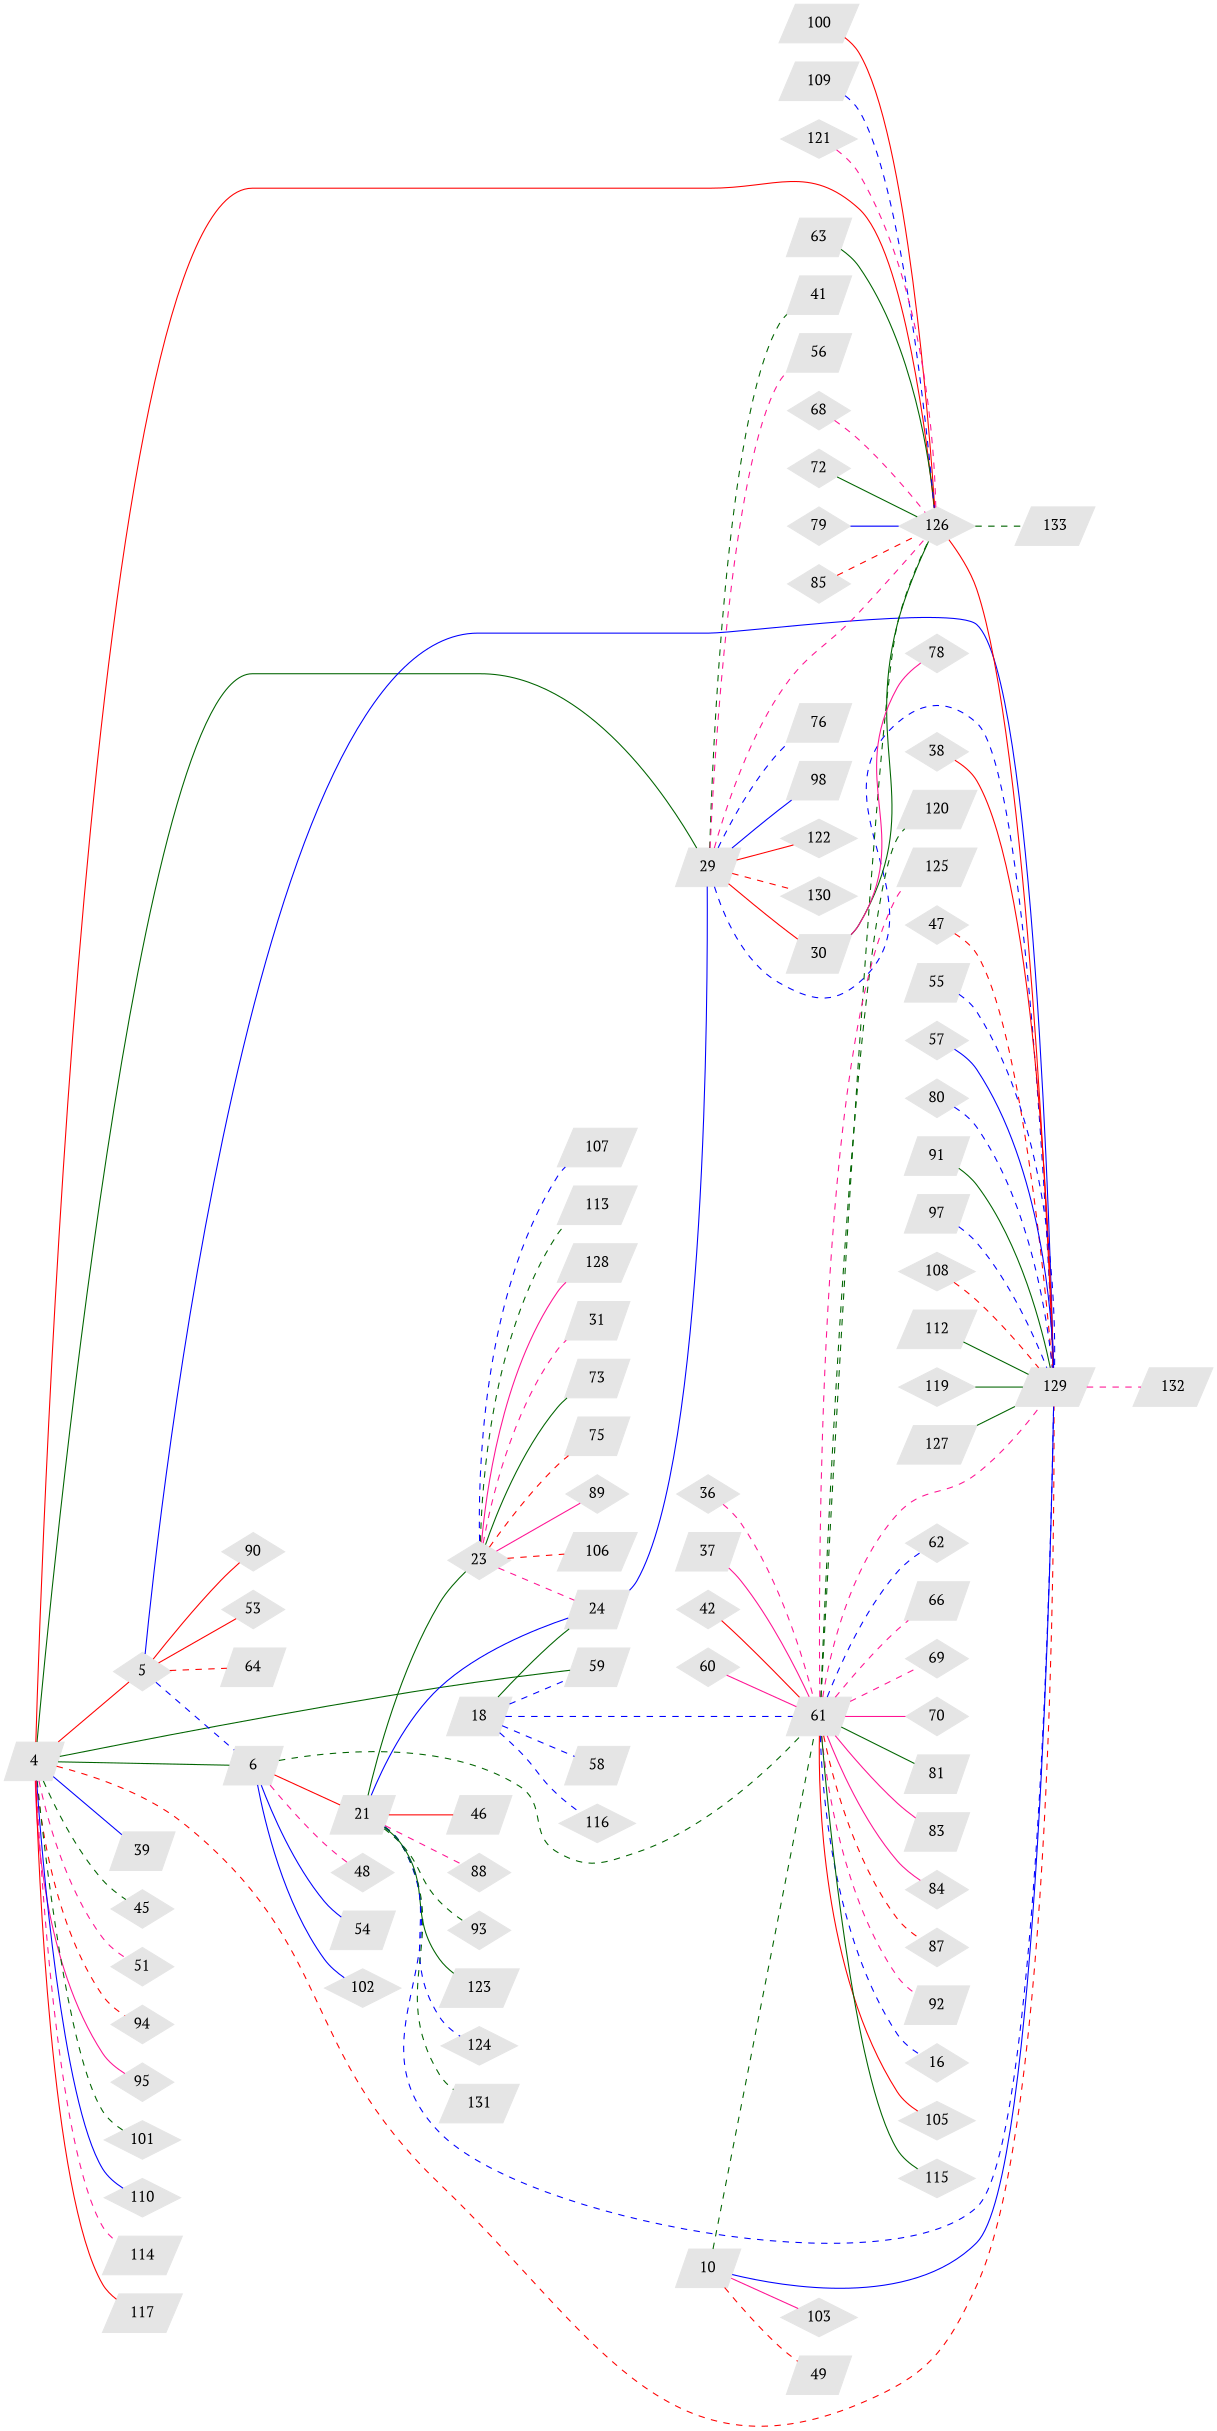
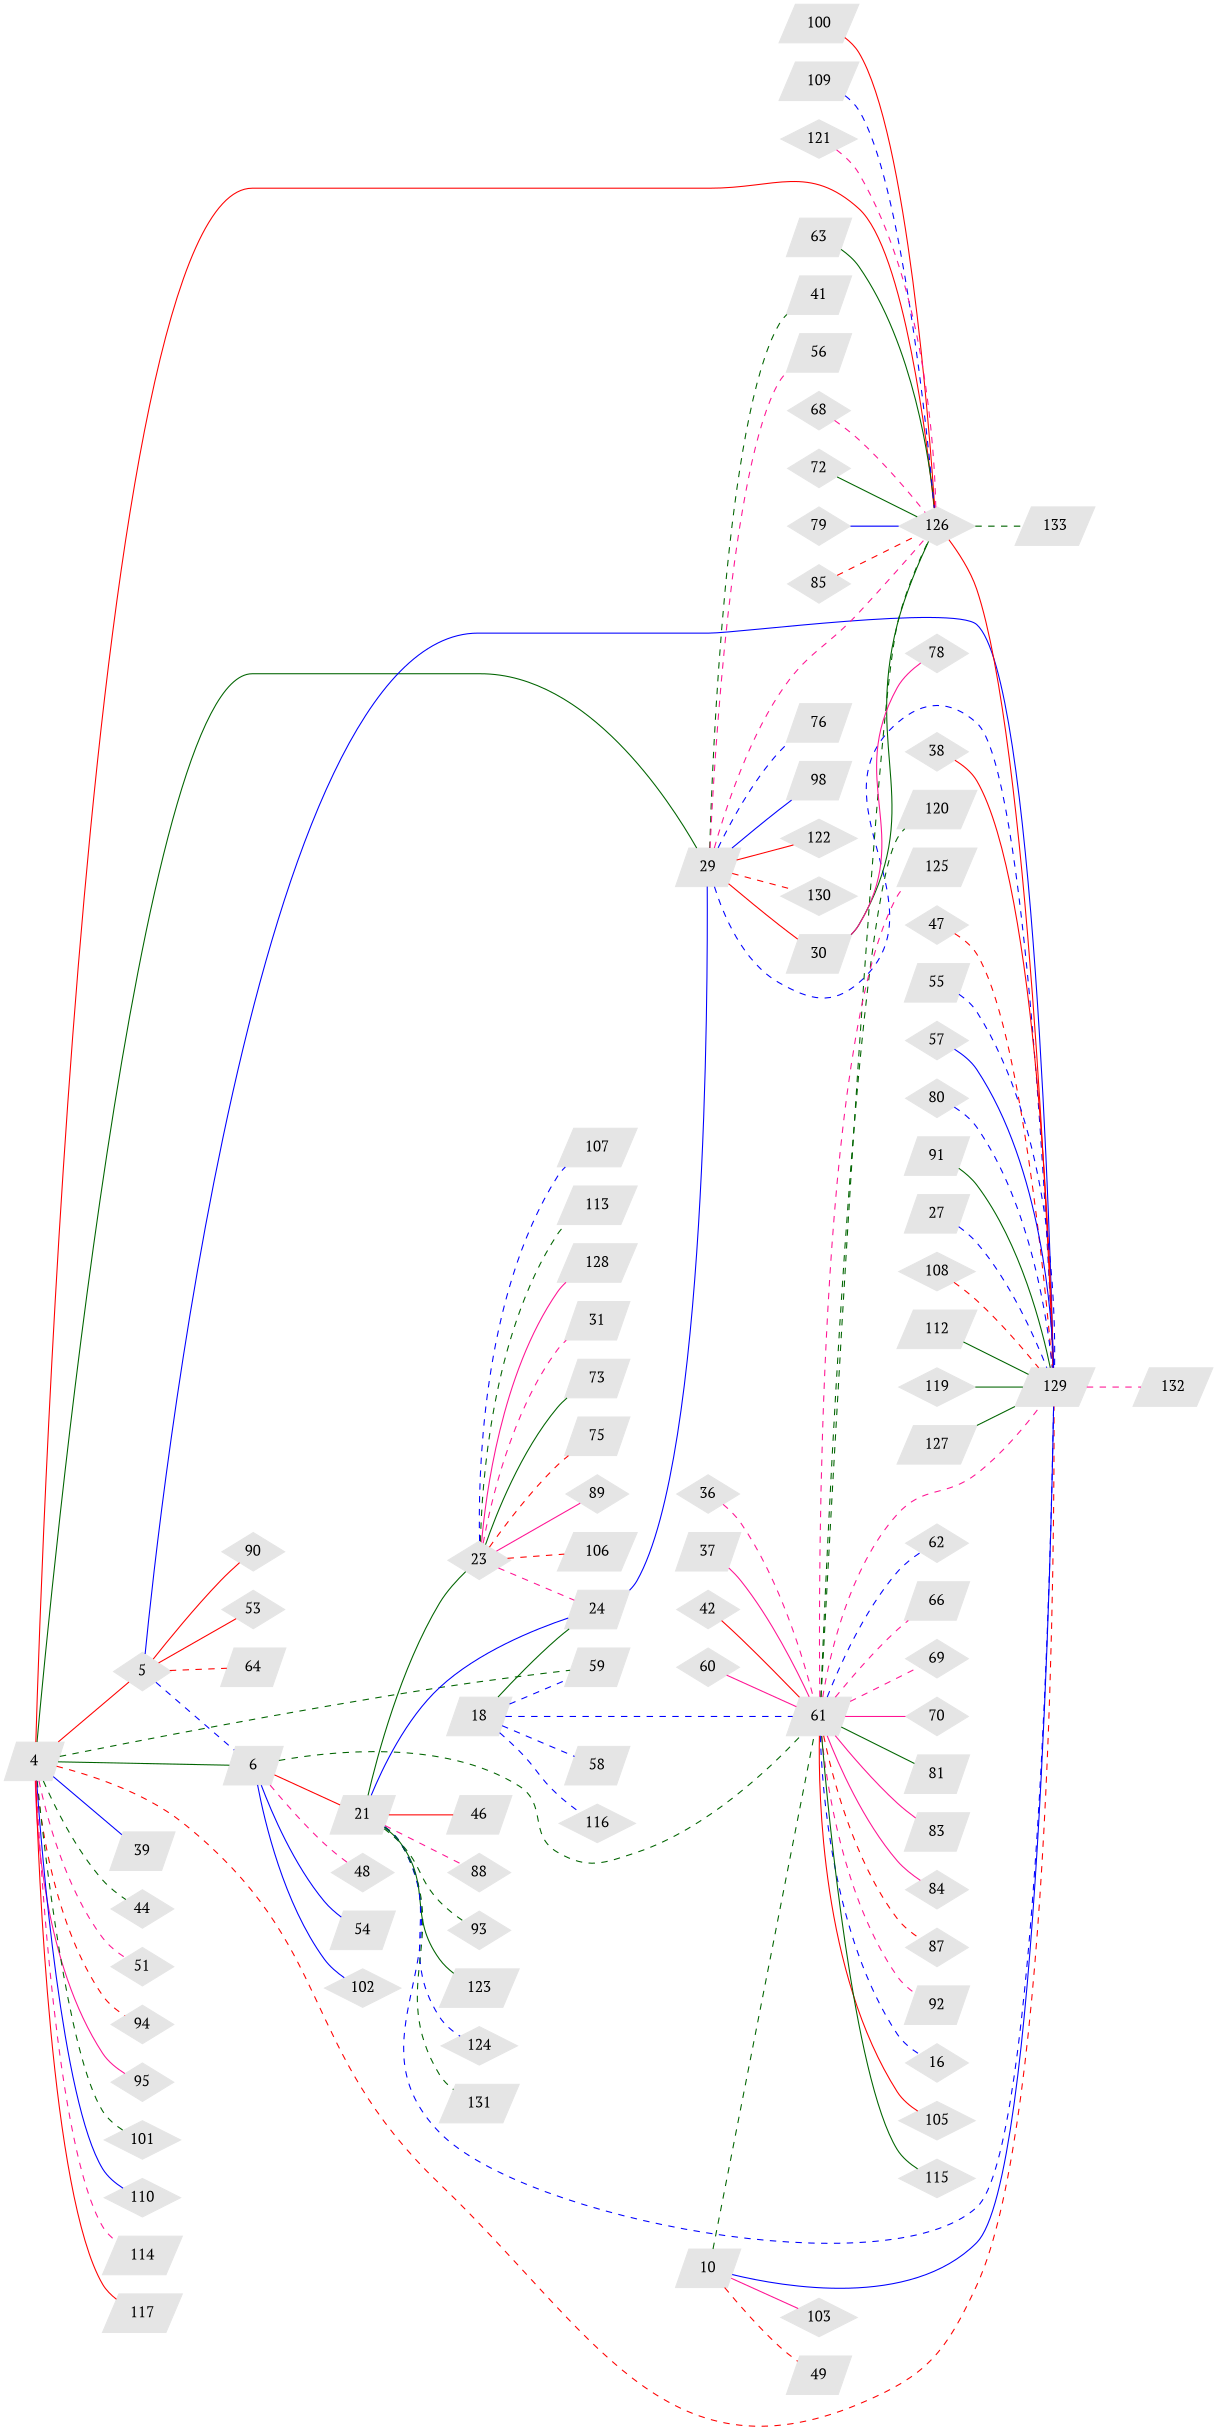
(937, 1214) -> (937, 1214)
(314, 1709) -> (314, 1709)
(142, 1909) -> (142, 1909)
